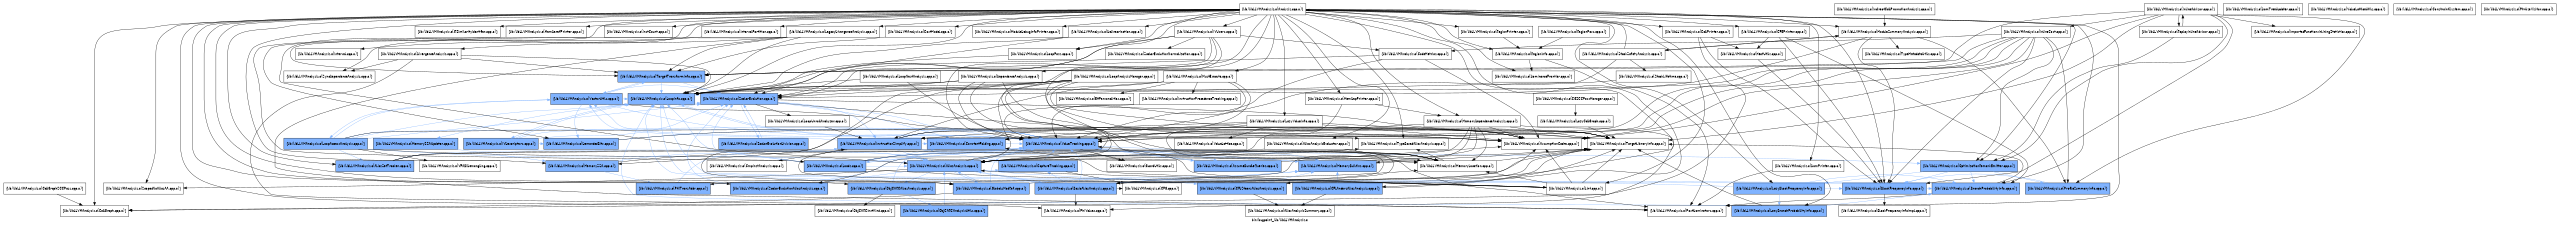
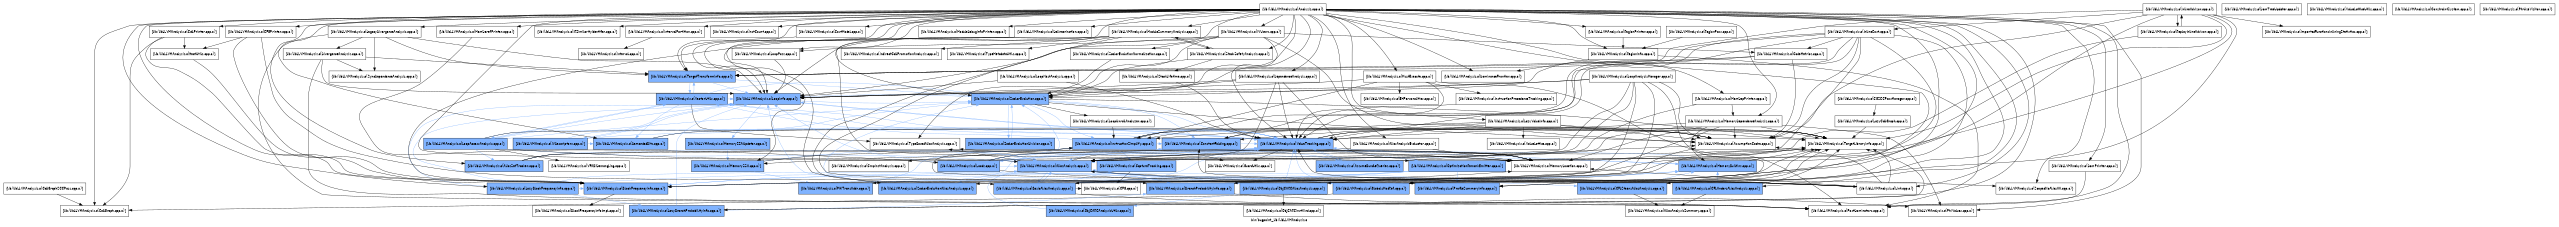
(1478, 14) -> (1288, 36)
(1885, 21) -> (1027, 43)
